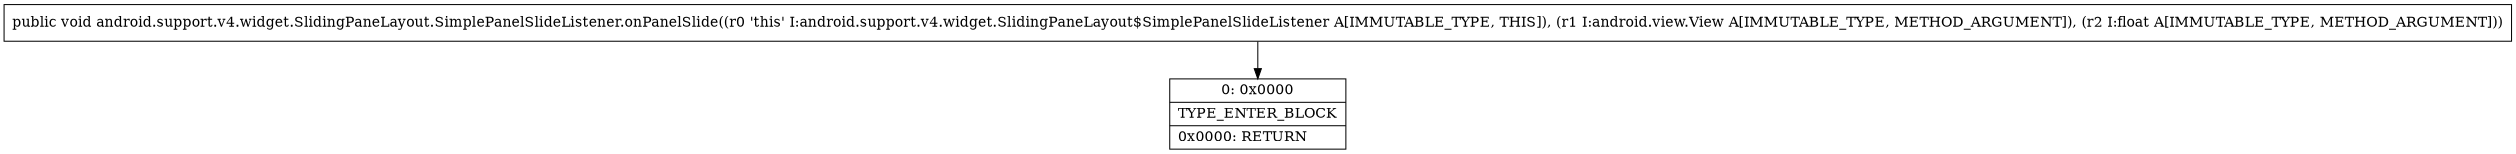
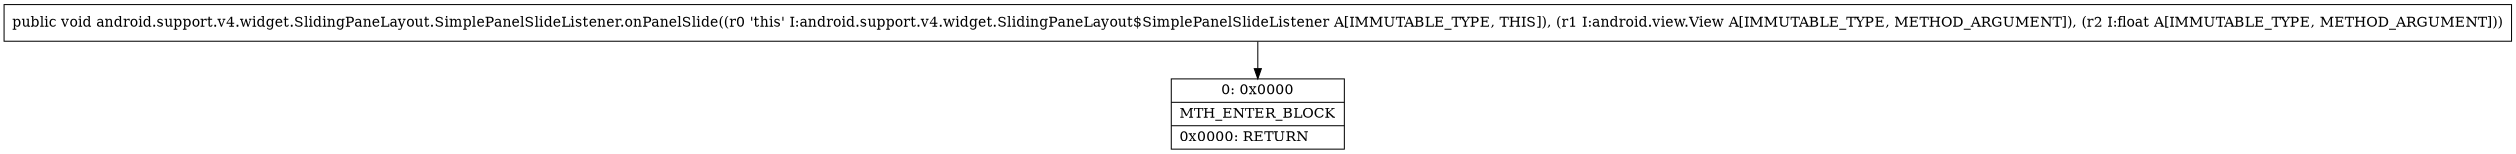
(1258, 114) -> (1258, 114)
